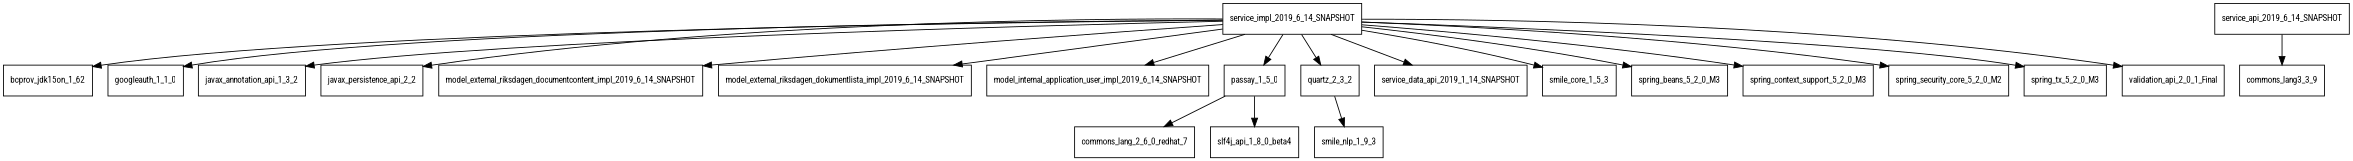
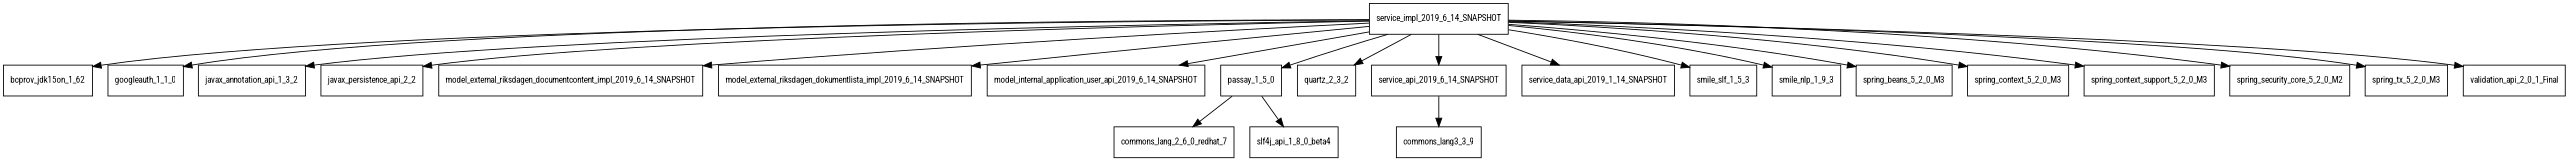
none -> (1439, 45)
(1098, 81) -> (1096, 81)
(1579, 81) -> (1723, 81)
none -> (2018, 81)
(1338, 107) -> (1637, 41)
